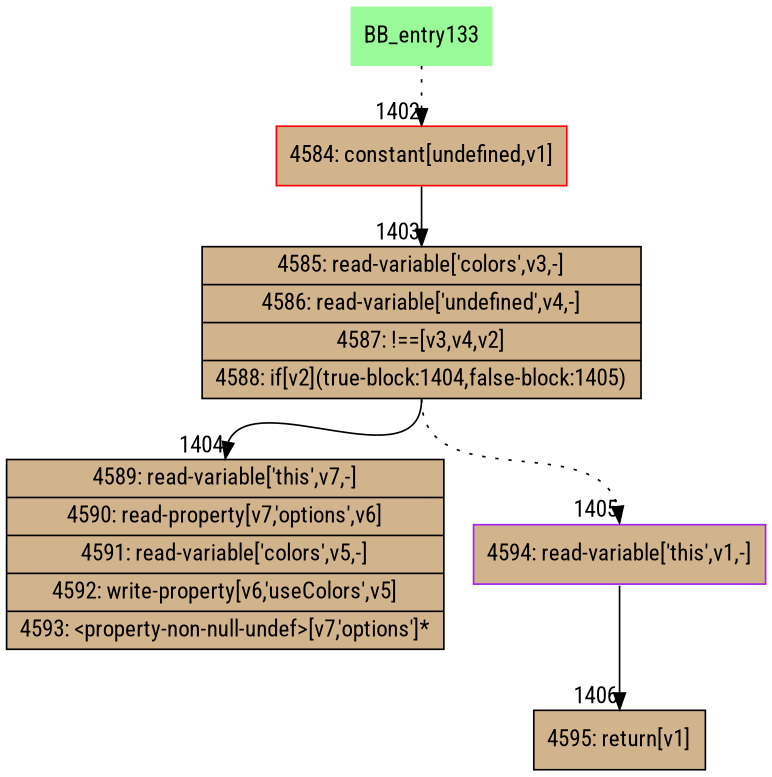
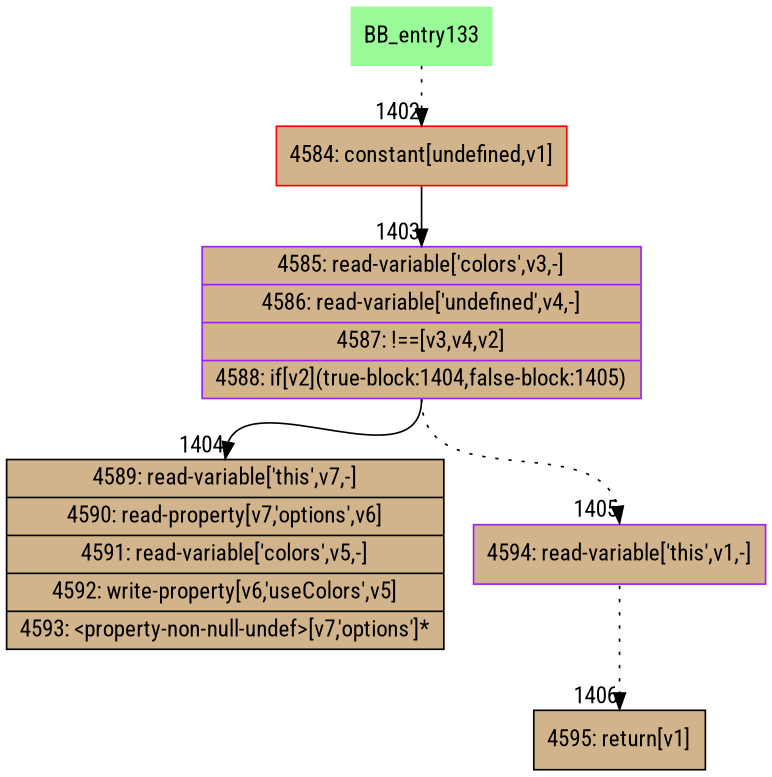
(422, 323) -> (422, 323)
(620, 639) -> (620, 639)
